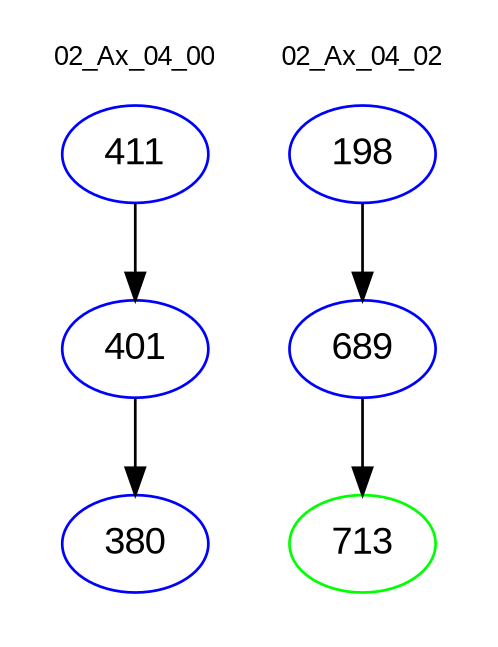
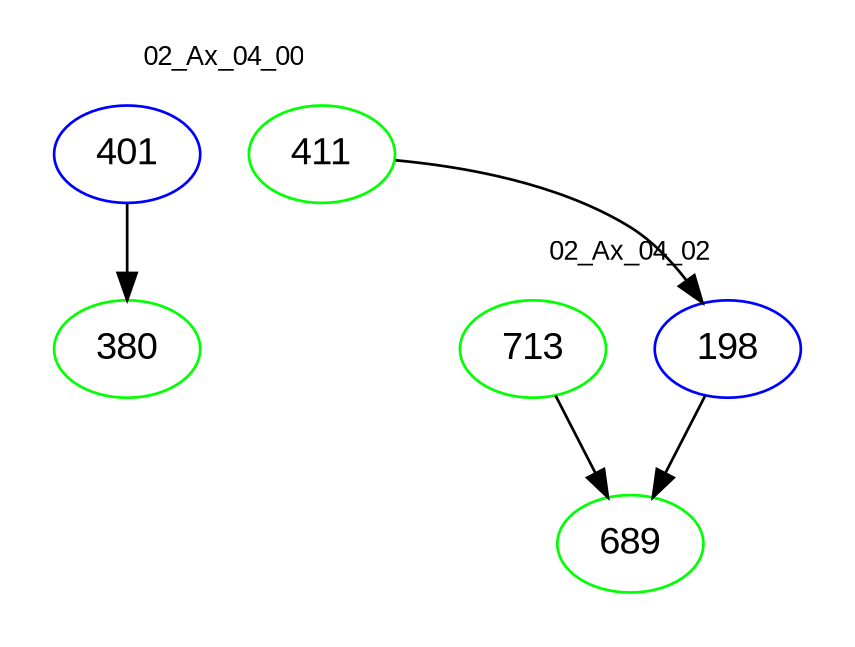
(135, 154) -> (322, 154)
(135, 238) -> (554, 192)
(363, 349) -> (630, 544)
(363, 433) -> (575, 434)
(135, 544) -> (127, 349)
